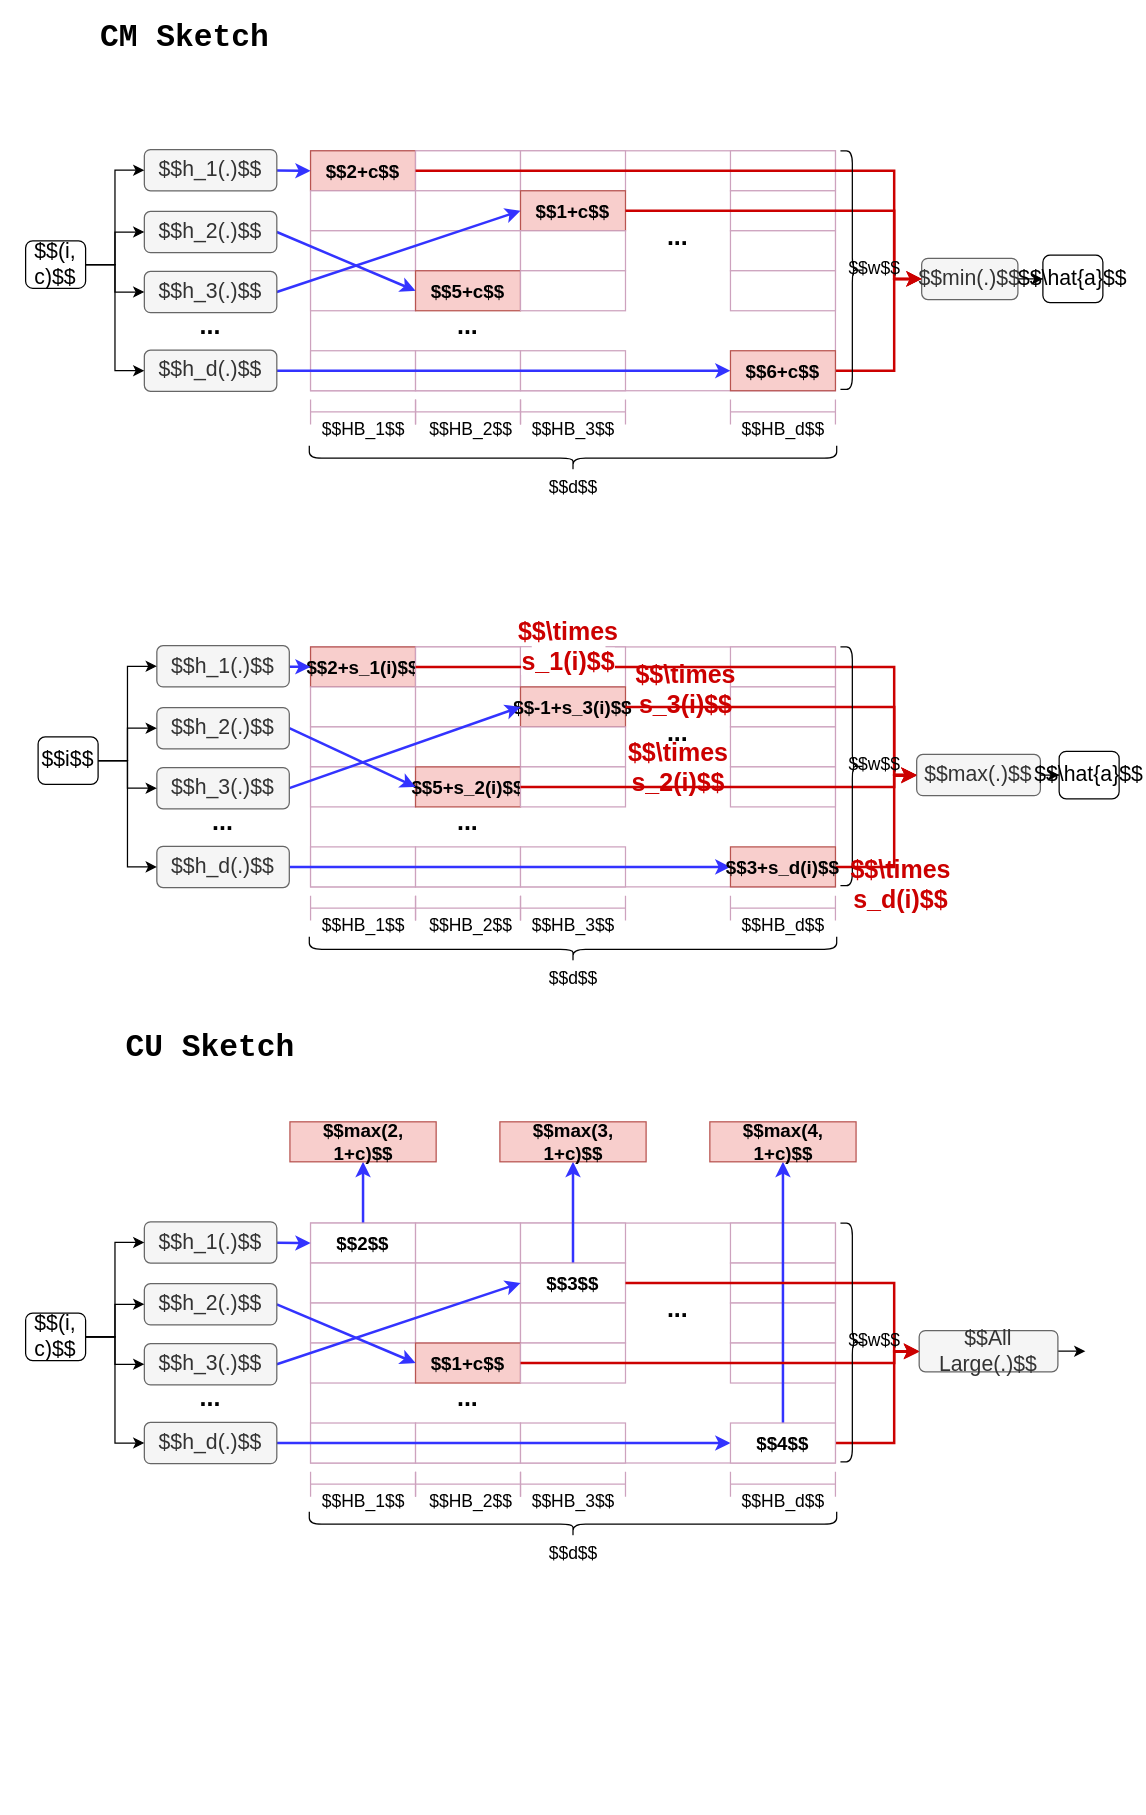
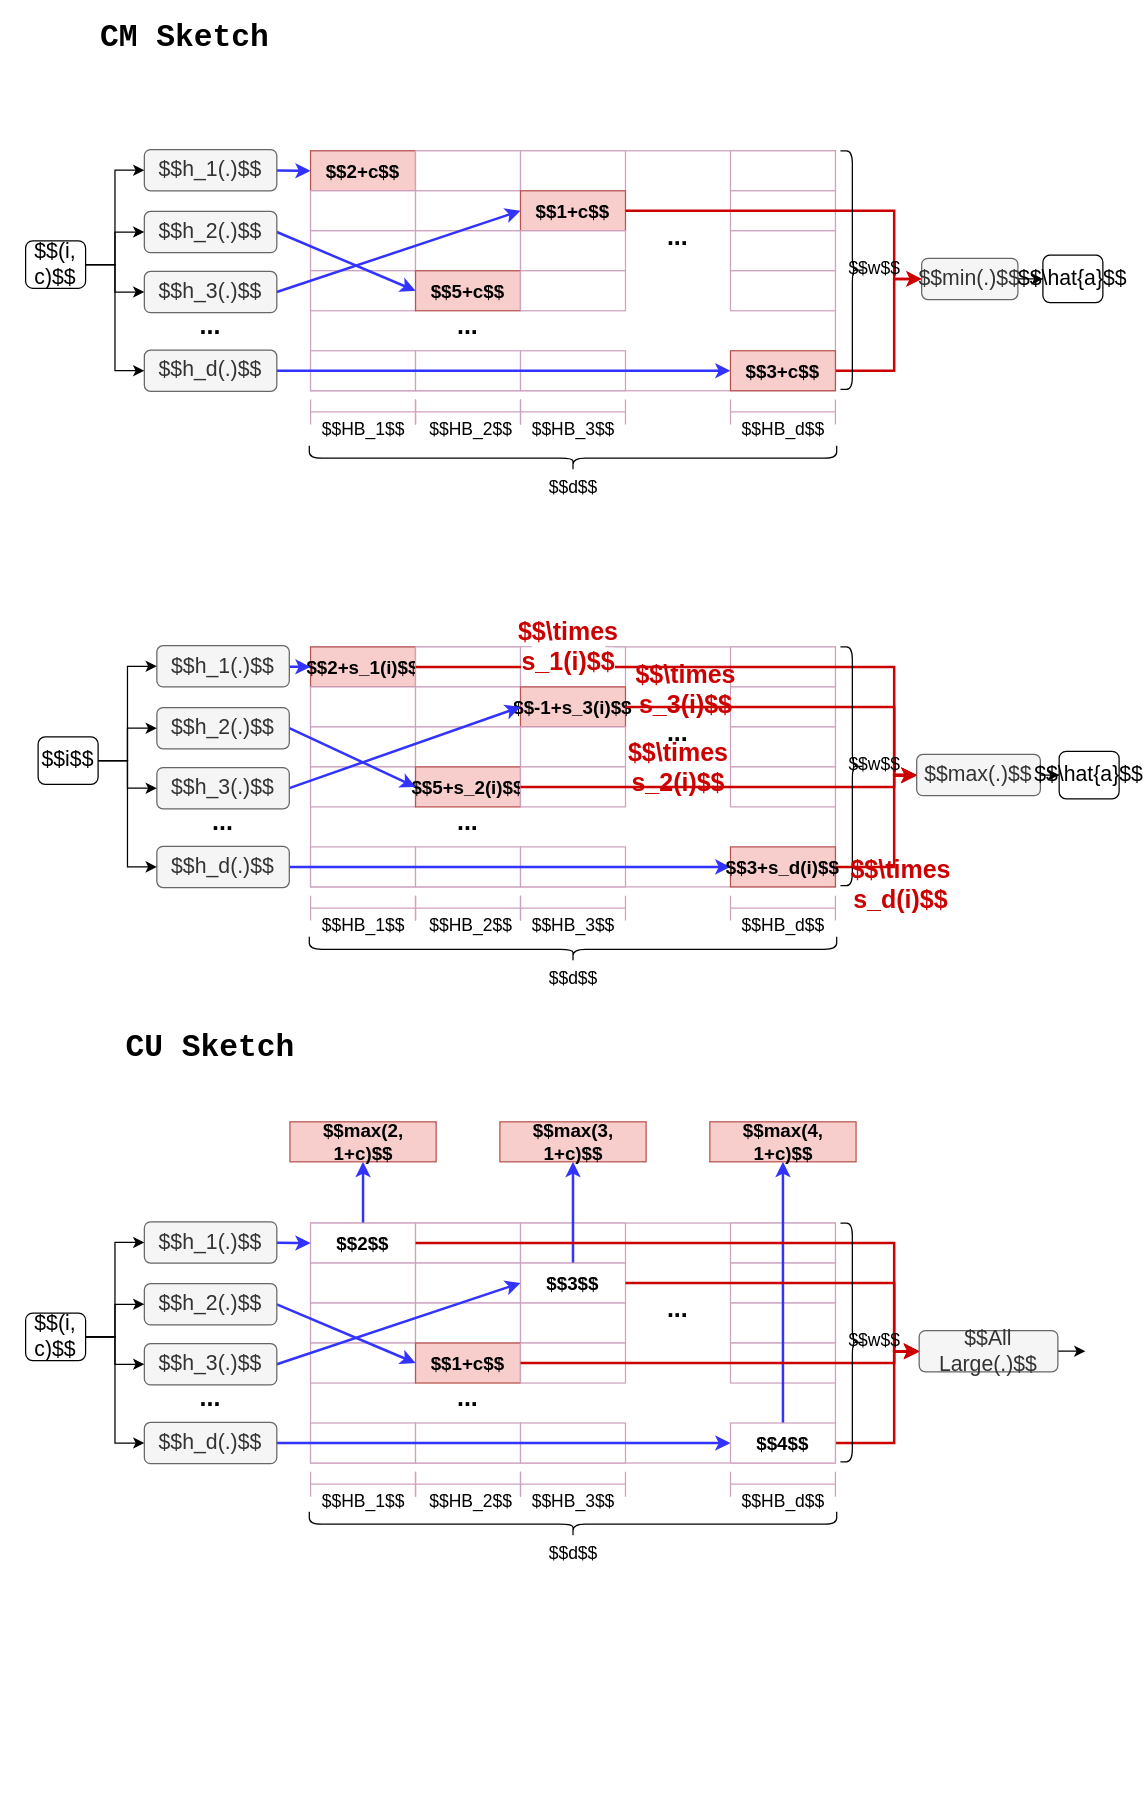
(673, 171) -> none
(783, 371) -> (783, 371)
none -> (674, 1243)
